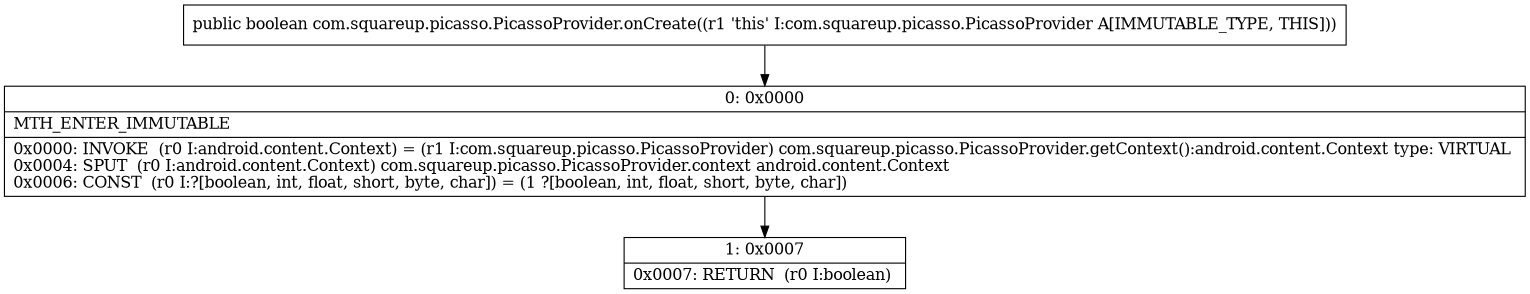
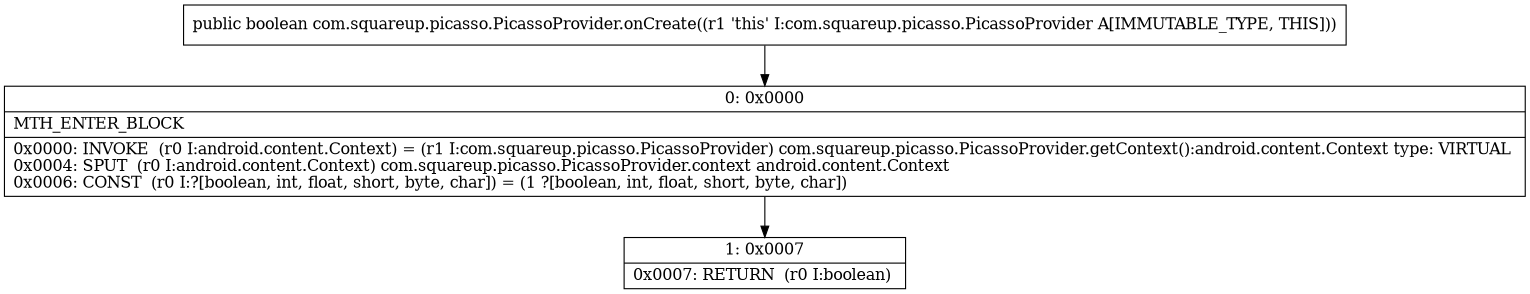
(122, 124) -> (99, 124)
